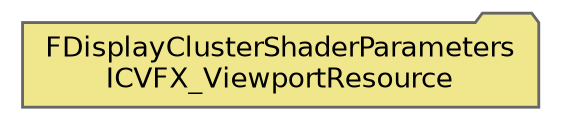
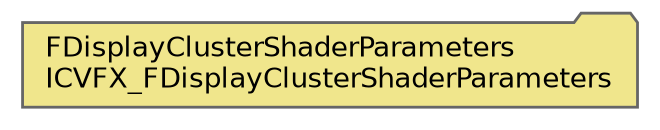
(281, 65) -> (330, 65)
